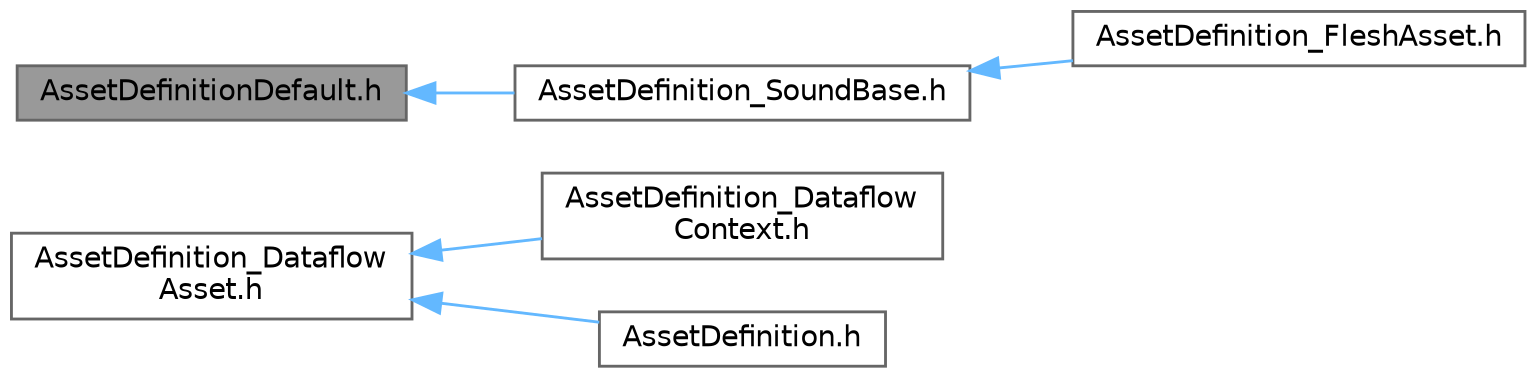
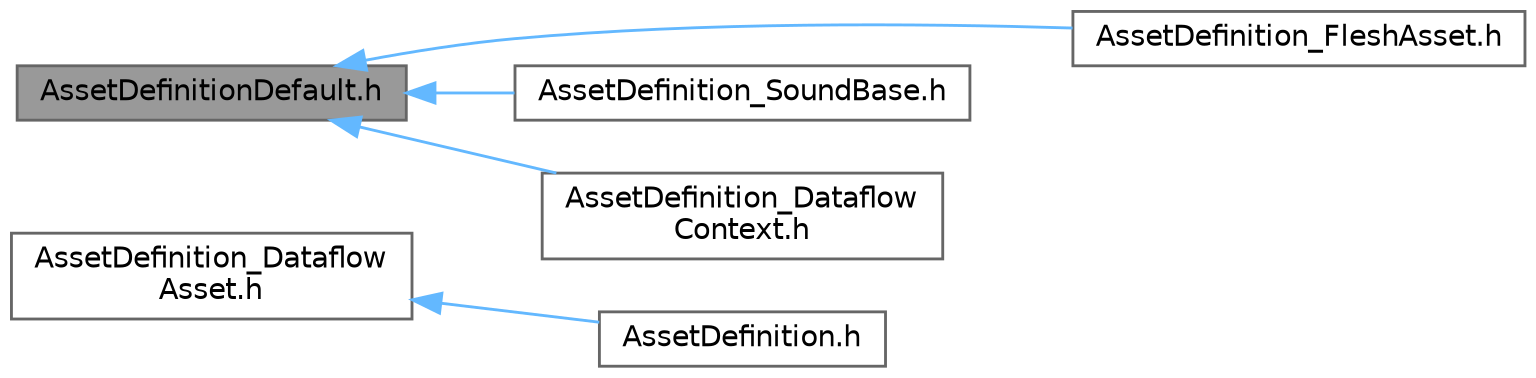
(1036, 64) -> (718, 27)
(492, 244) -> (458, 150)
